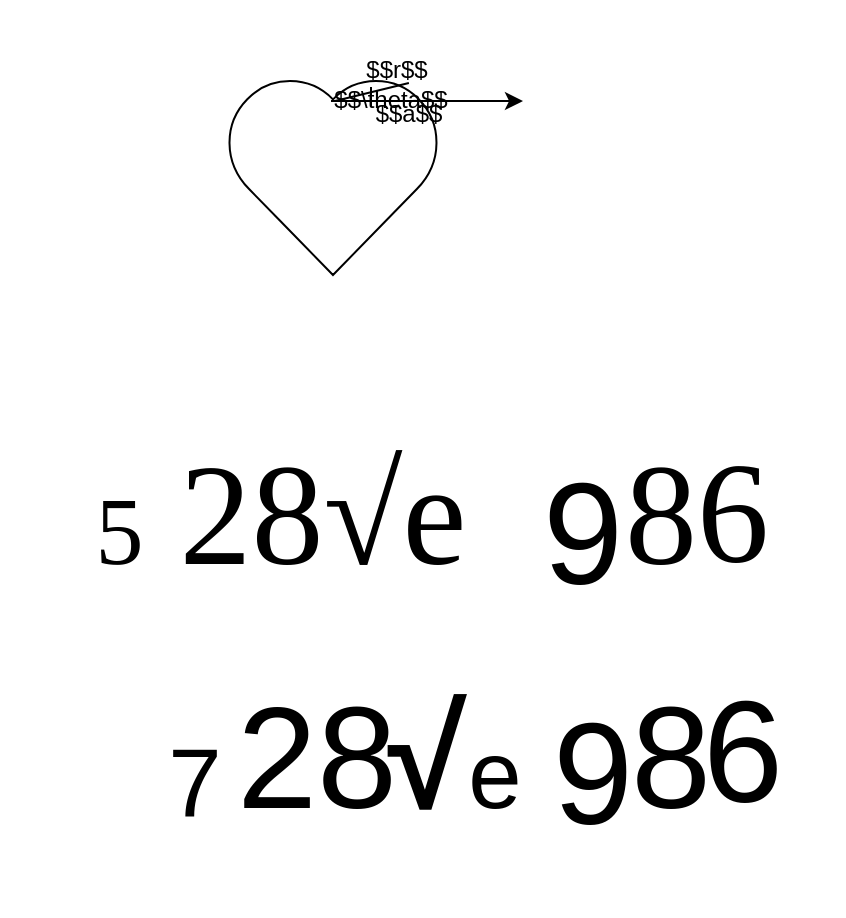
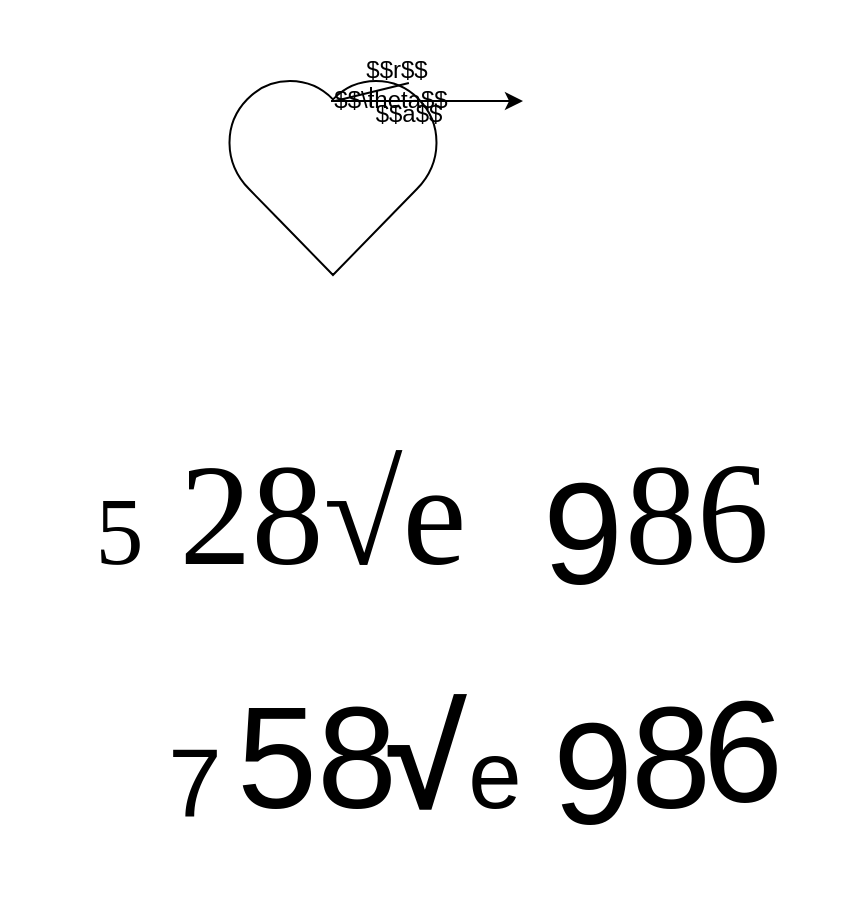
(278, 759) -> (278, 759)
